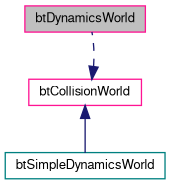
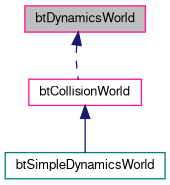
(94, 49) -> (76, 62)
